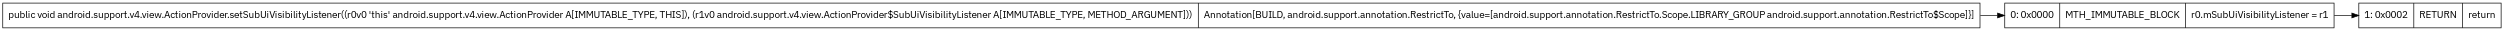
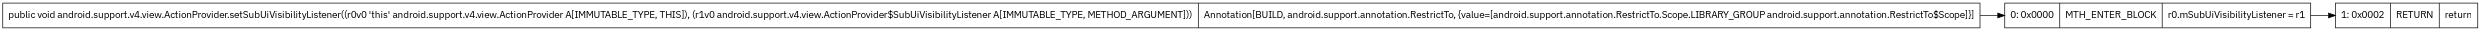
(2123, 15) -> (2111, 15)
